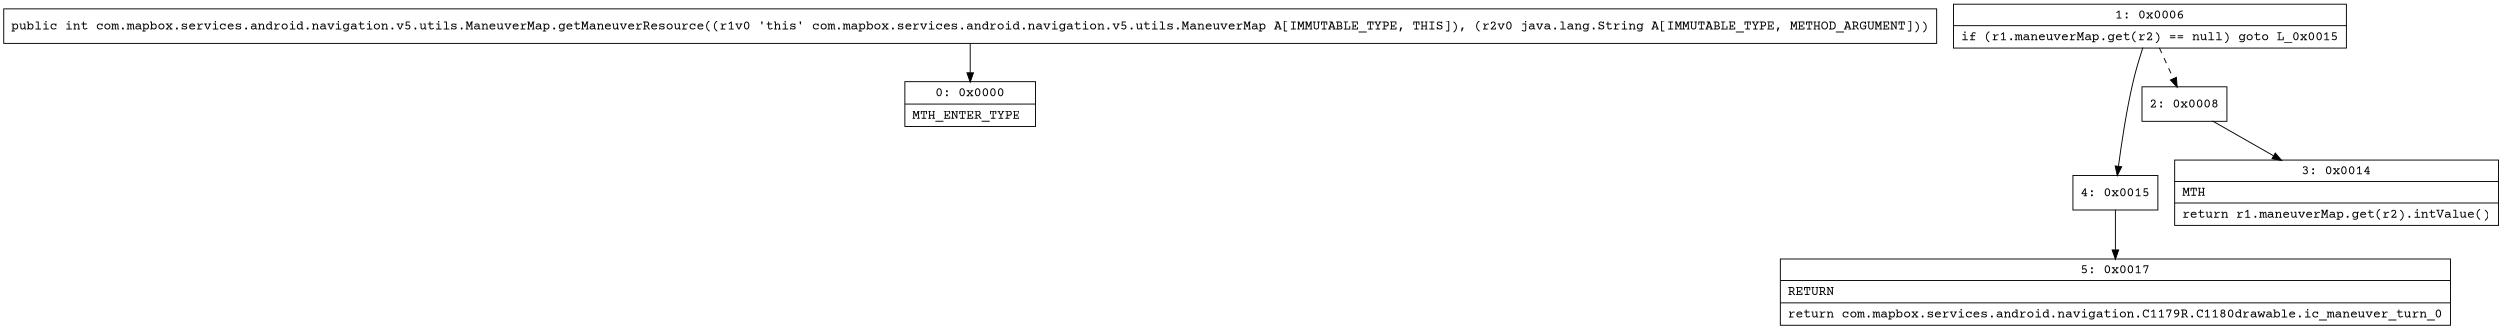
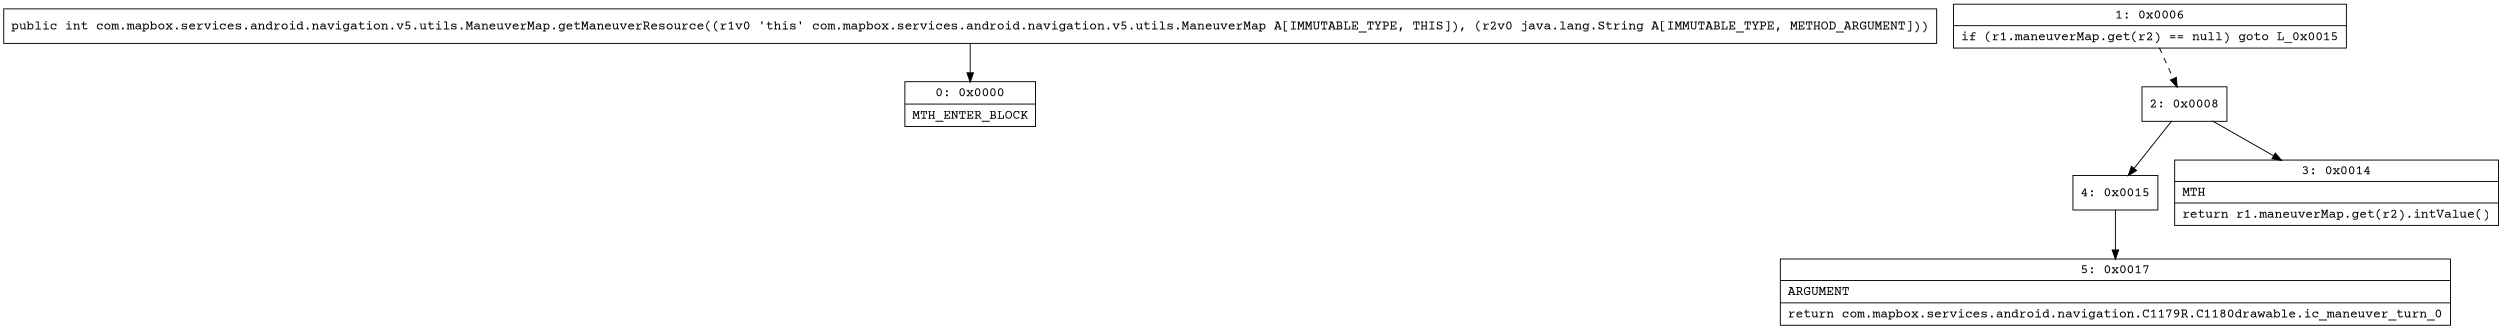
(2128, 106) -> (2153, 145)
(966, 115) -> (970, 115)
(1811, 291) -> (1819, 291)
